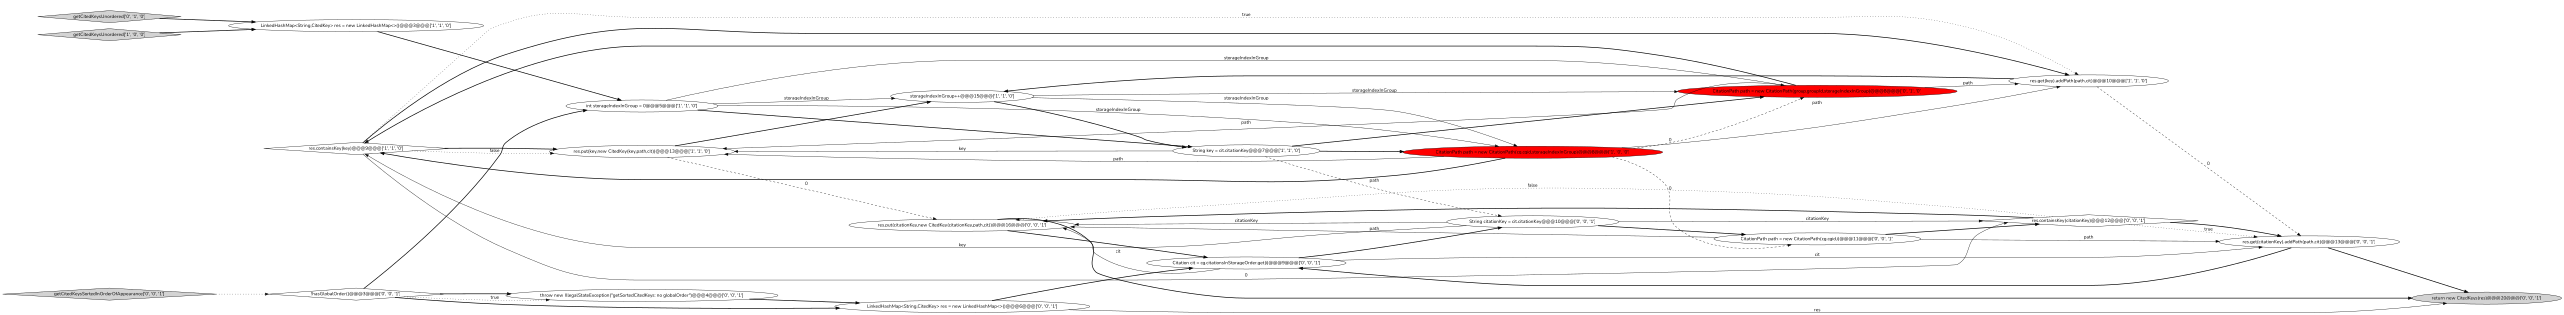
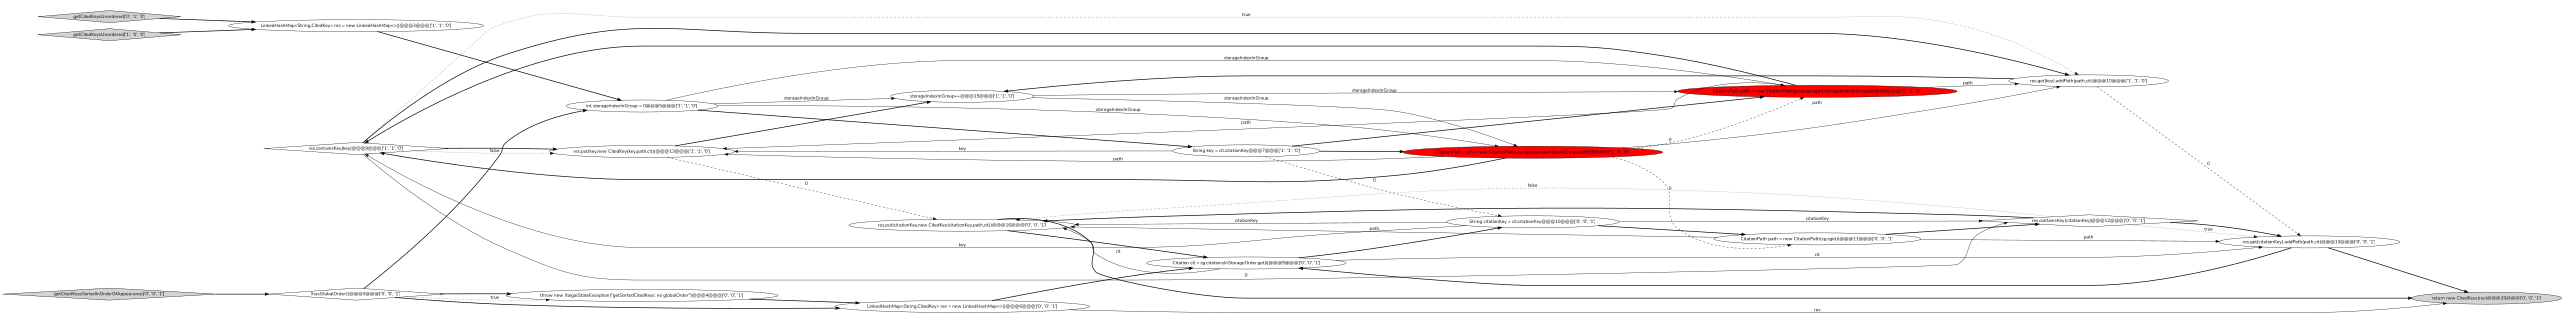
(1089, 122) -> none
(1374, 180) -> (1374, 180)
(241, 294) -> (241, 294)
